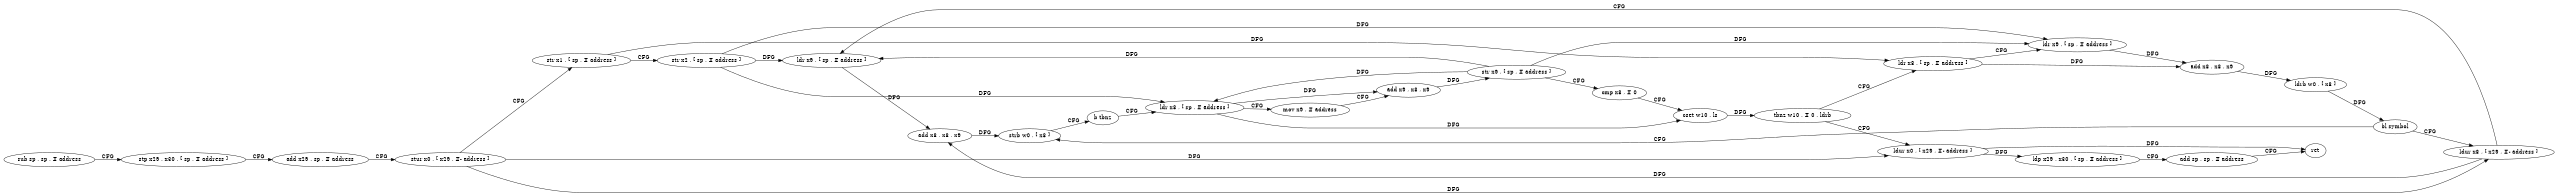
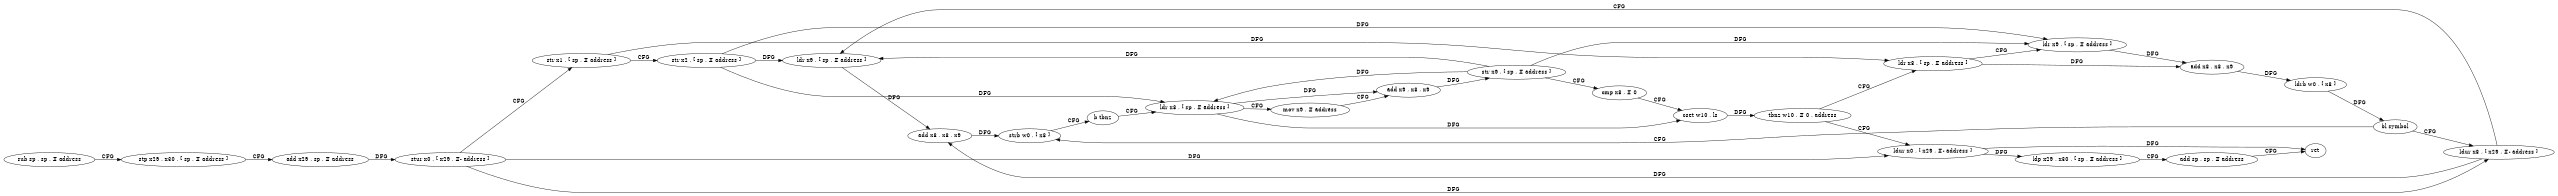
(1803, 116) -> (1803, 116)
(382, 157) -> (382, 157)
